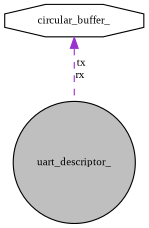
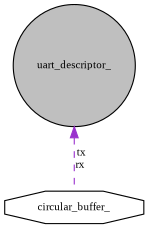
(74, 75) -> (74, 164)
